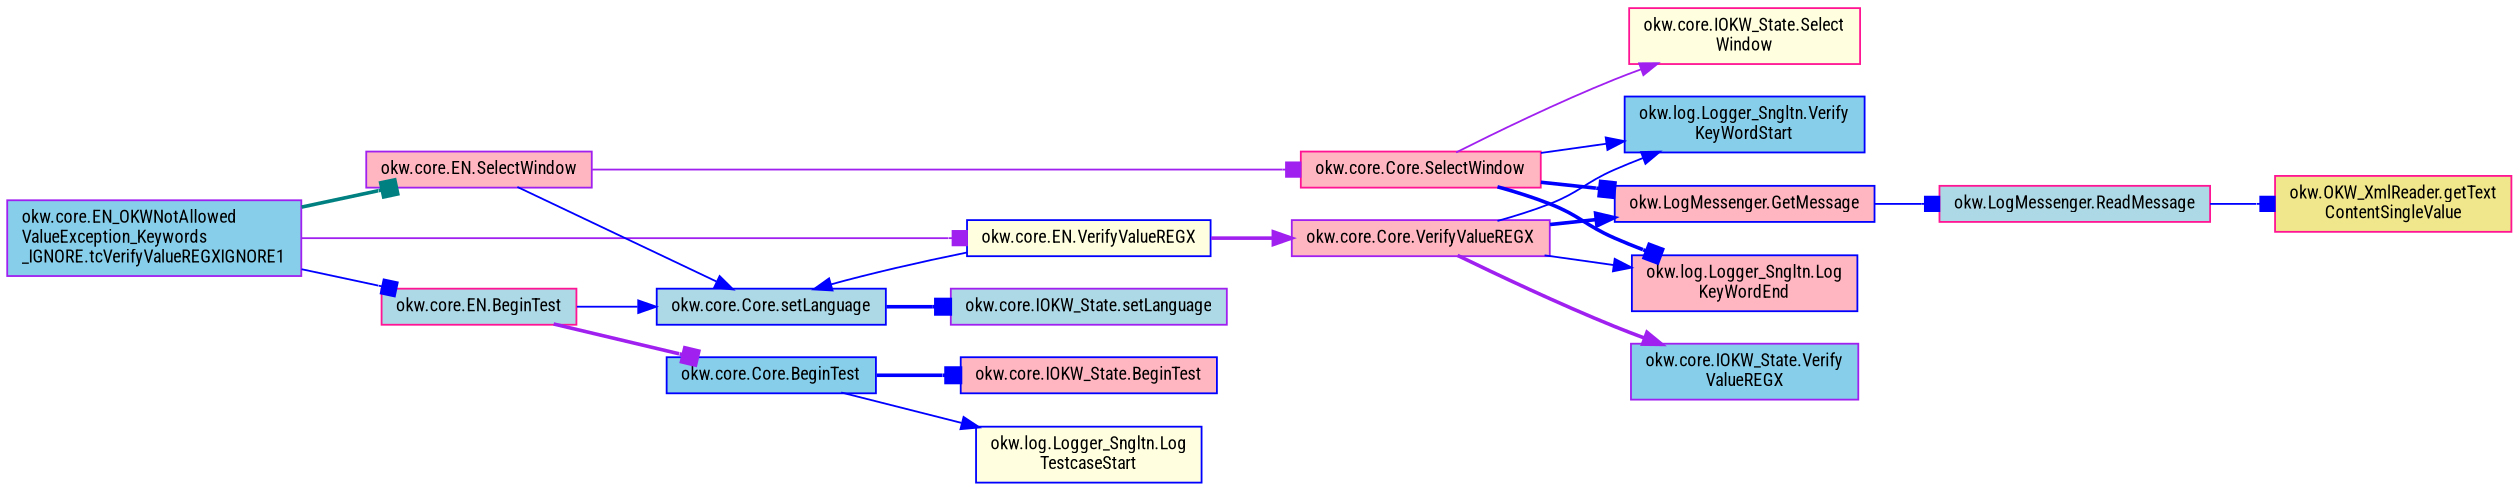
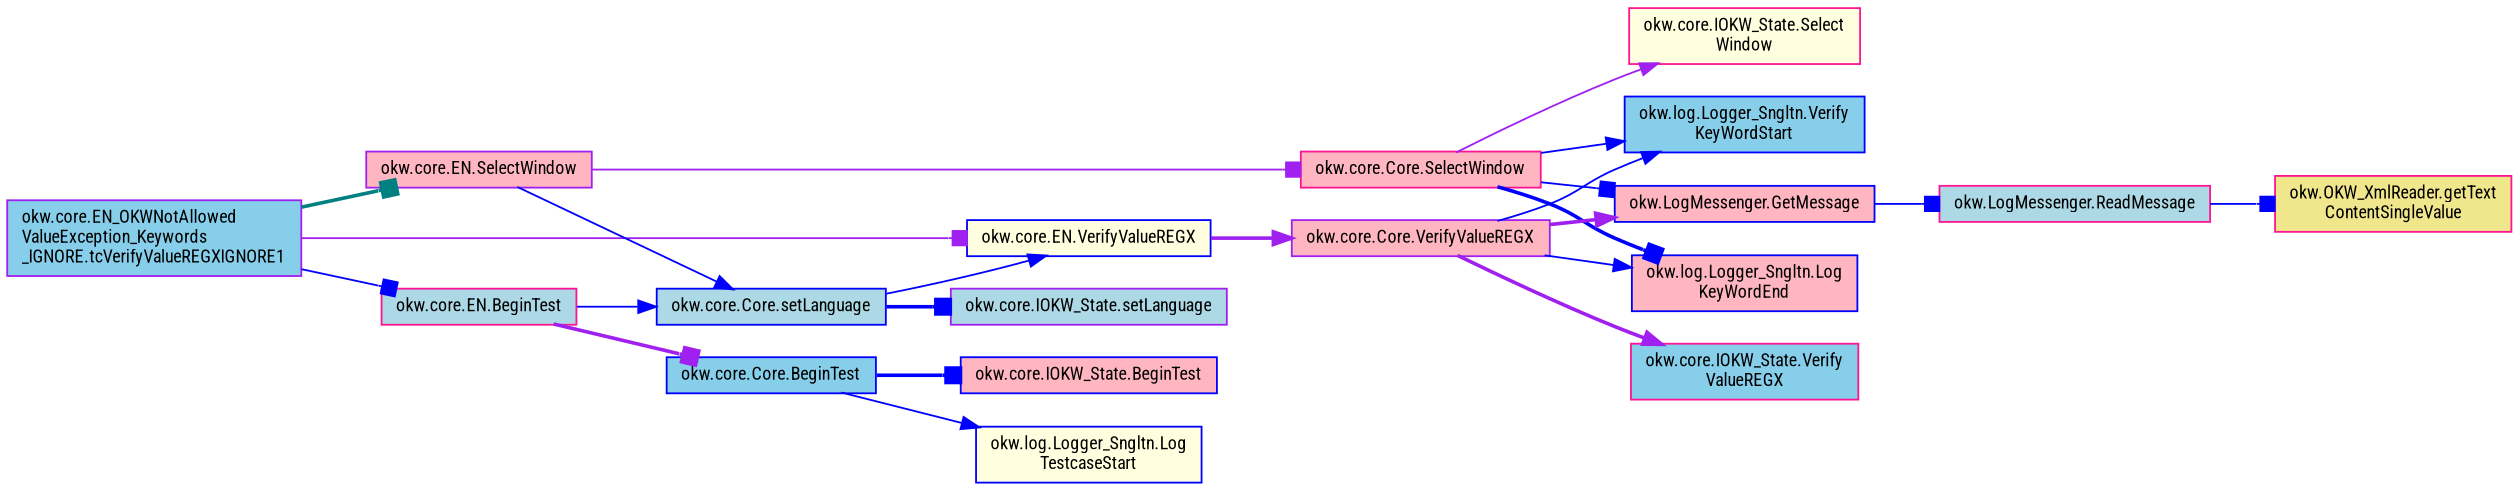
(1564, 185) -> (1564, 185)
(1565, 223) -> (1565, 223)
(899, 267) -> (958, 278)
(1745, 372) -> (1745, 372)
